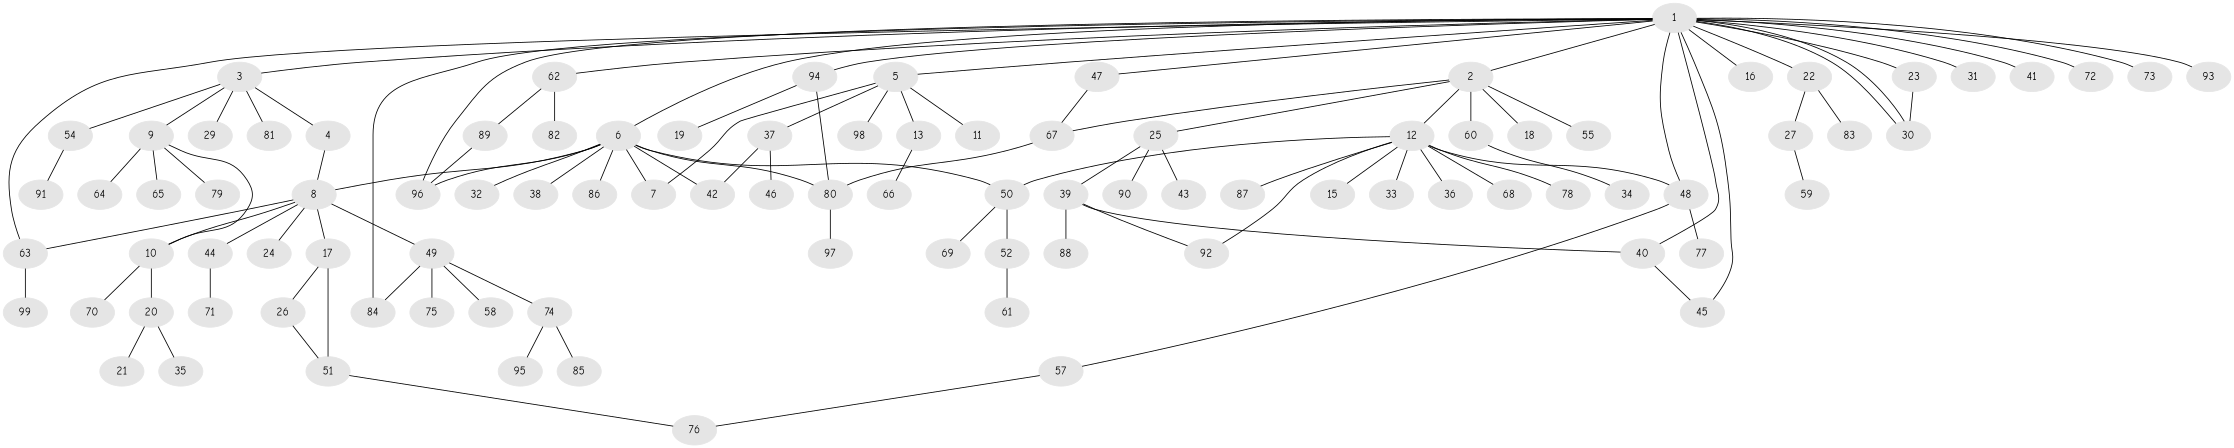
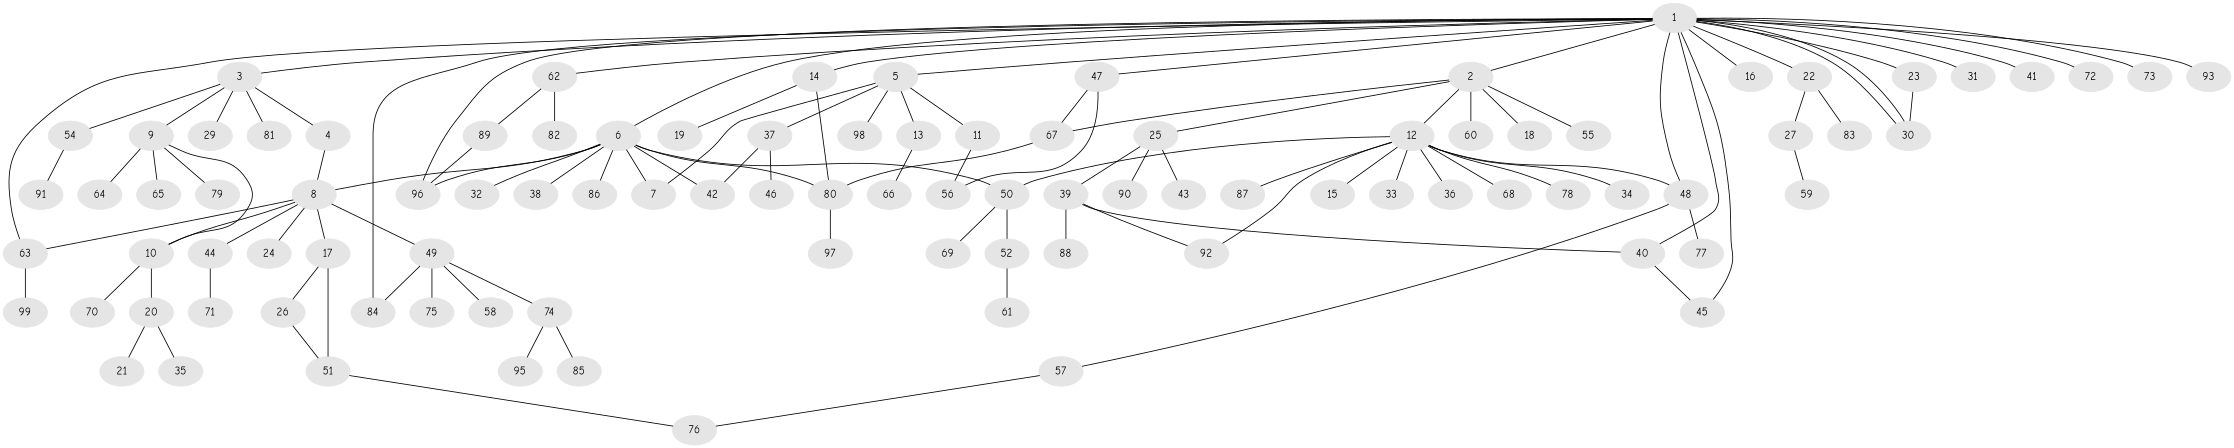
(815, 77) -> (815, 77)
(1527, 160) -> (1561, 171)
none -> (948, 195)
